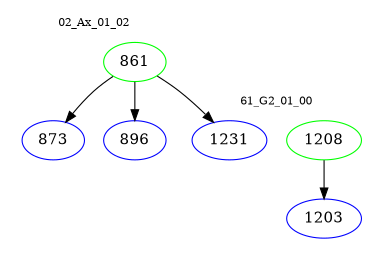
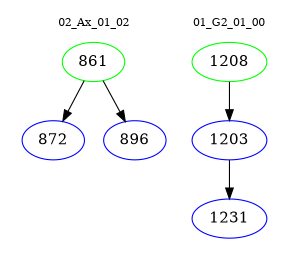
(191, 101) -> (229, 174)
(277, 102) -> (229, 23)
(53, 140) -> (53, 140)
